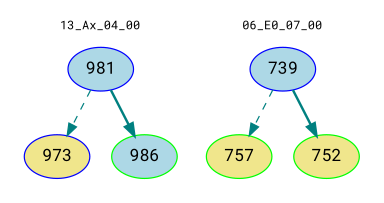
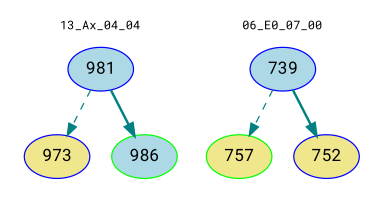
(101, 26) -> (101, 26)
(327, 157) -> (327, 157)
